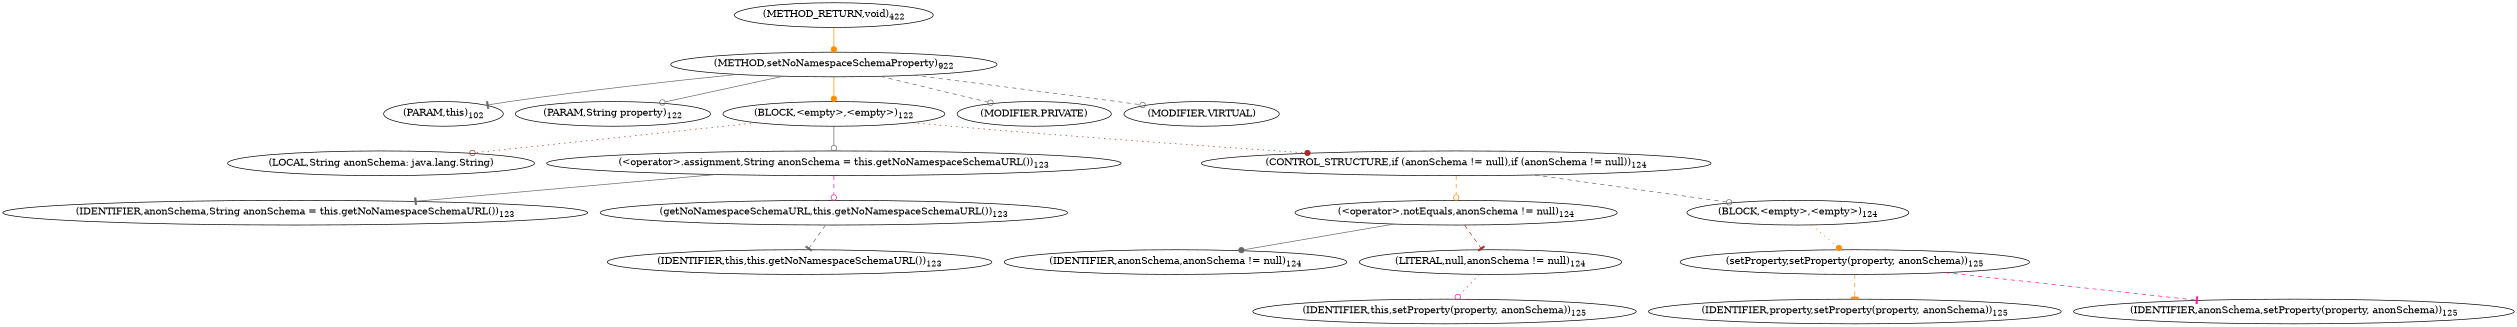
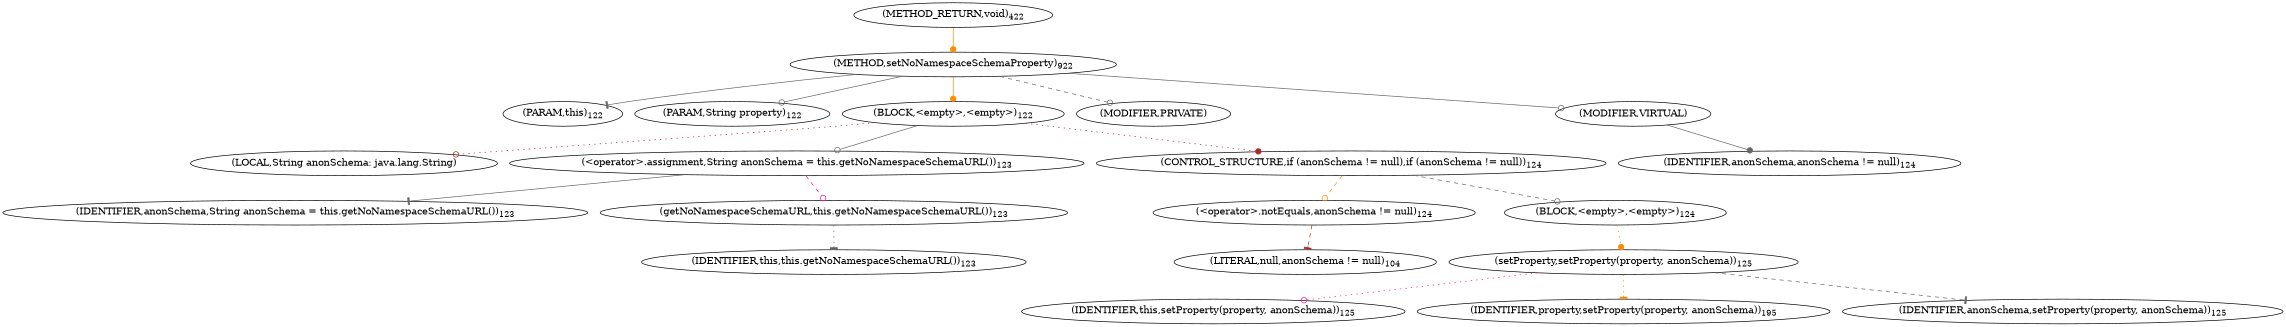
(1027, 90) -> (1313, 91)
(476, 113) -> (595, 113)
(818, 236) -> (834, 236)
(1319, 237) -> (1707, 137)
(1578, 261) -> (1393, 261)
(1470, 285) -> (1422, 286)
(1855, 285) -> (1624, 285)
(2070, 286) -> (1839, 286)
(2000, 310) -> (1769, 310)
